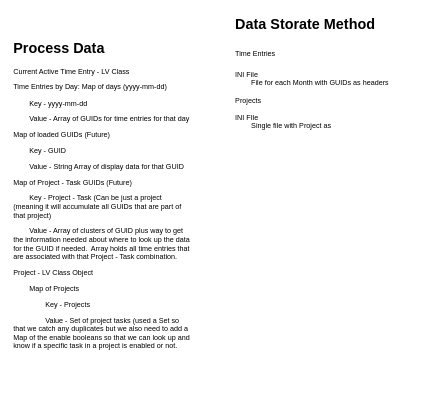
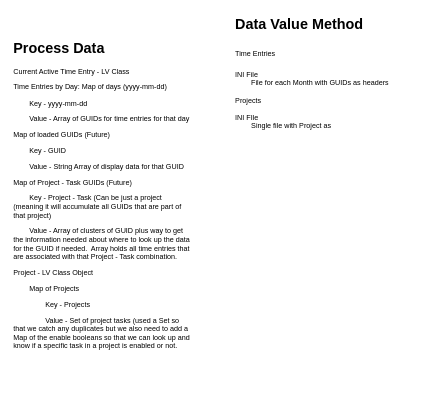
(309, 42) -> (309, 42)
